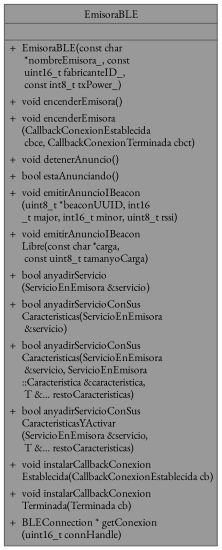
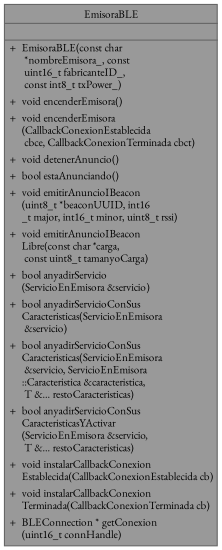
(77, 506) -> (116, 506)
